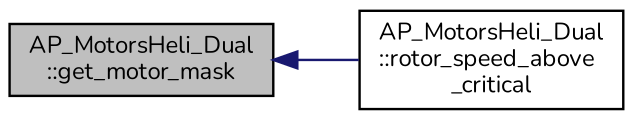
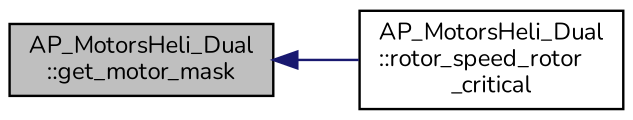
(491, 60) -> (491, 60)
